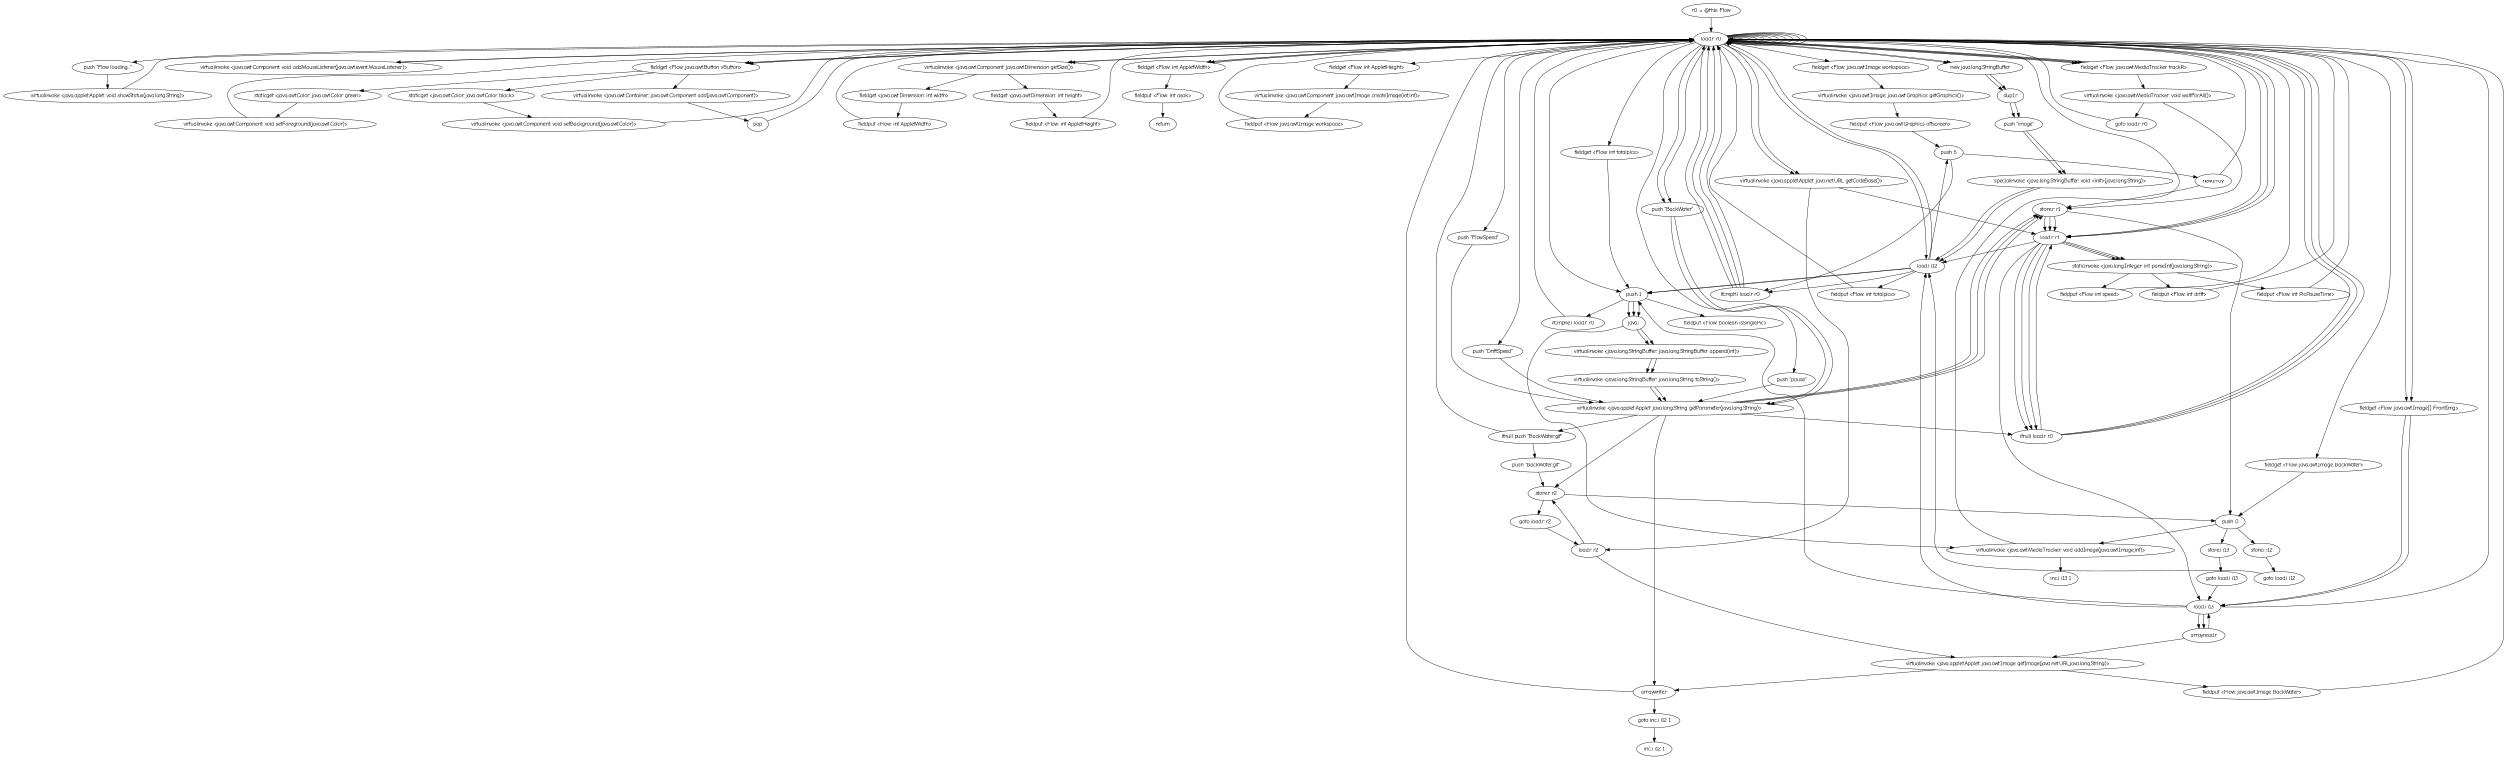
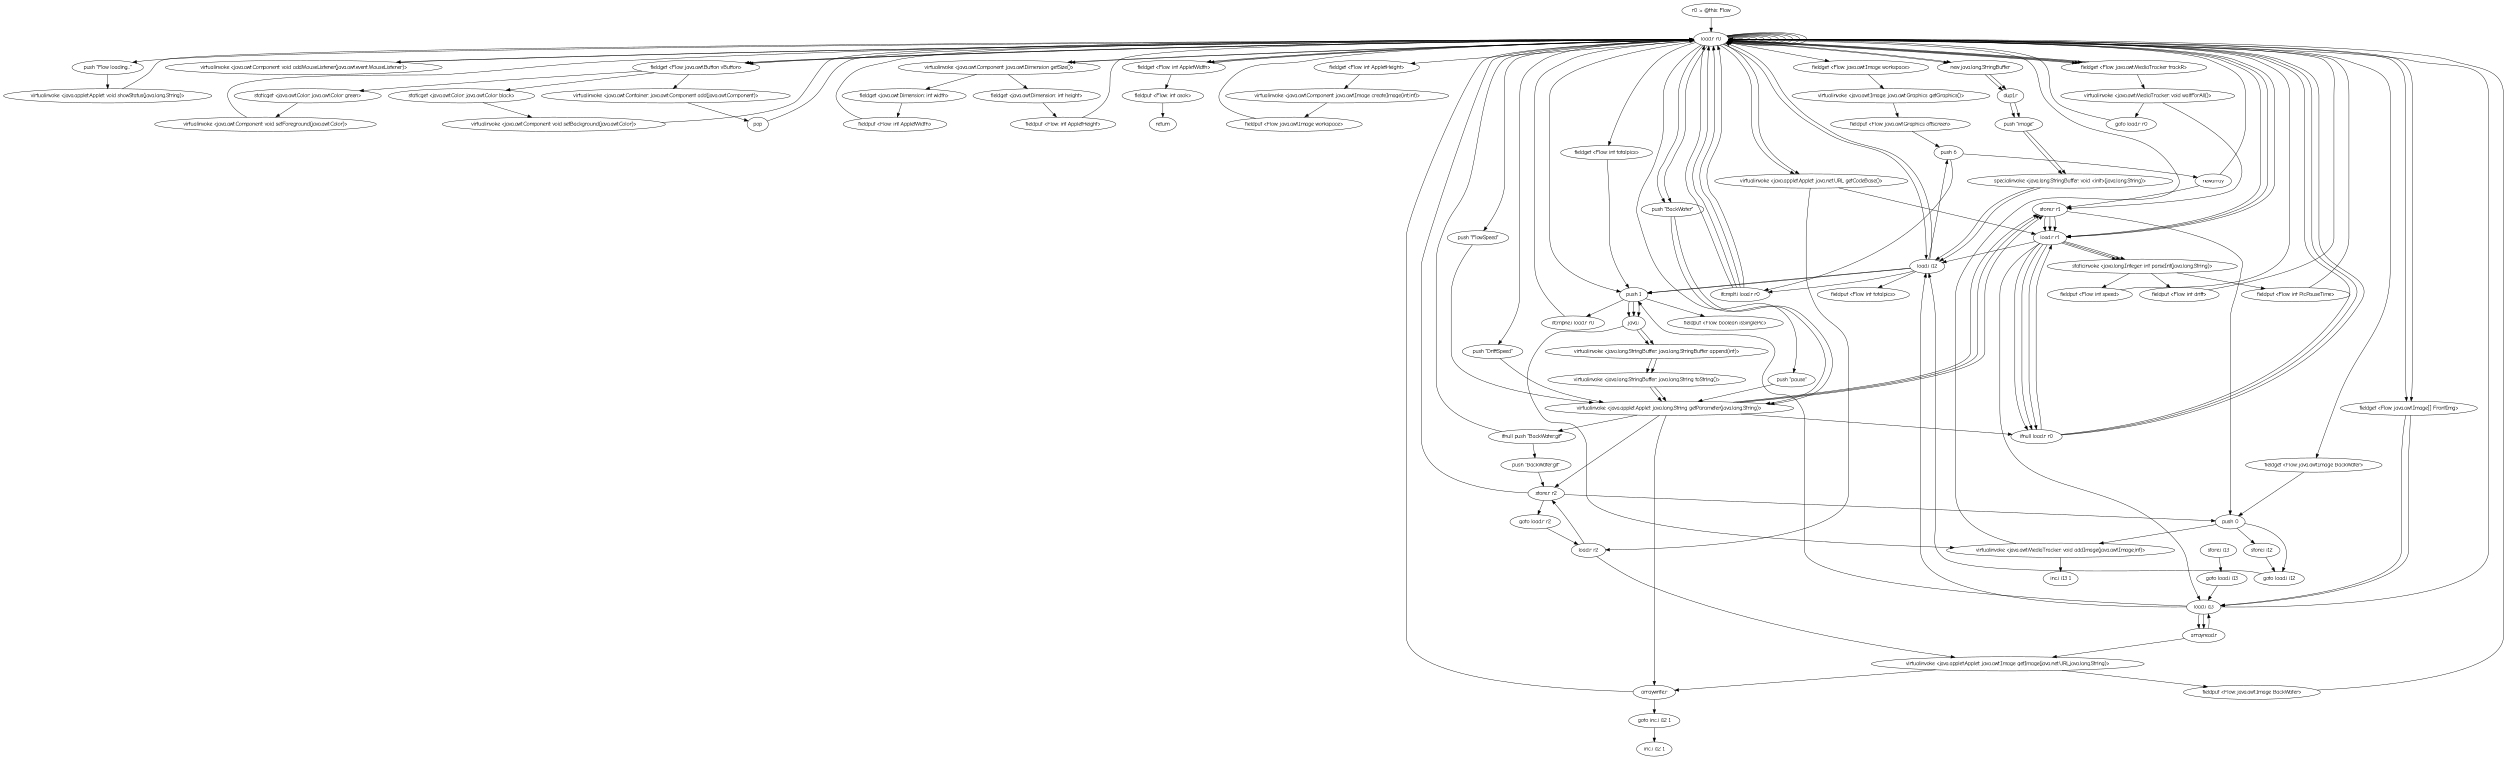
(1720, 196) -> (1437, 211)
(2225, 534) -> (2277, 536)
